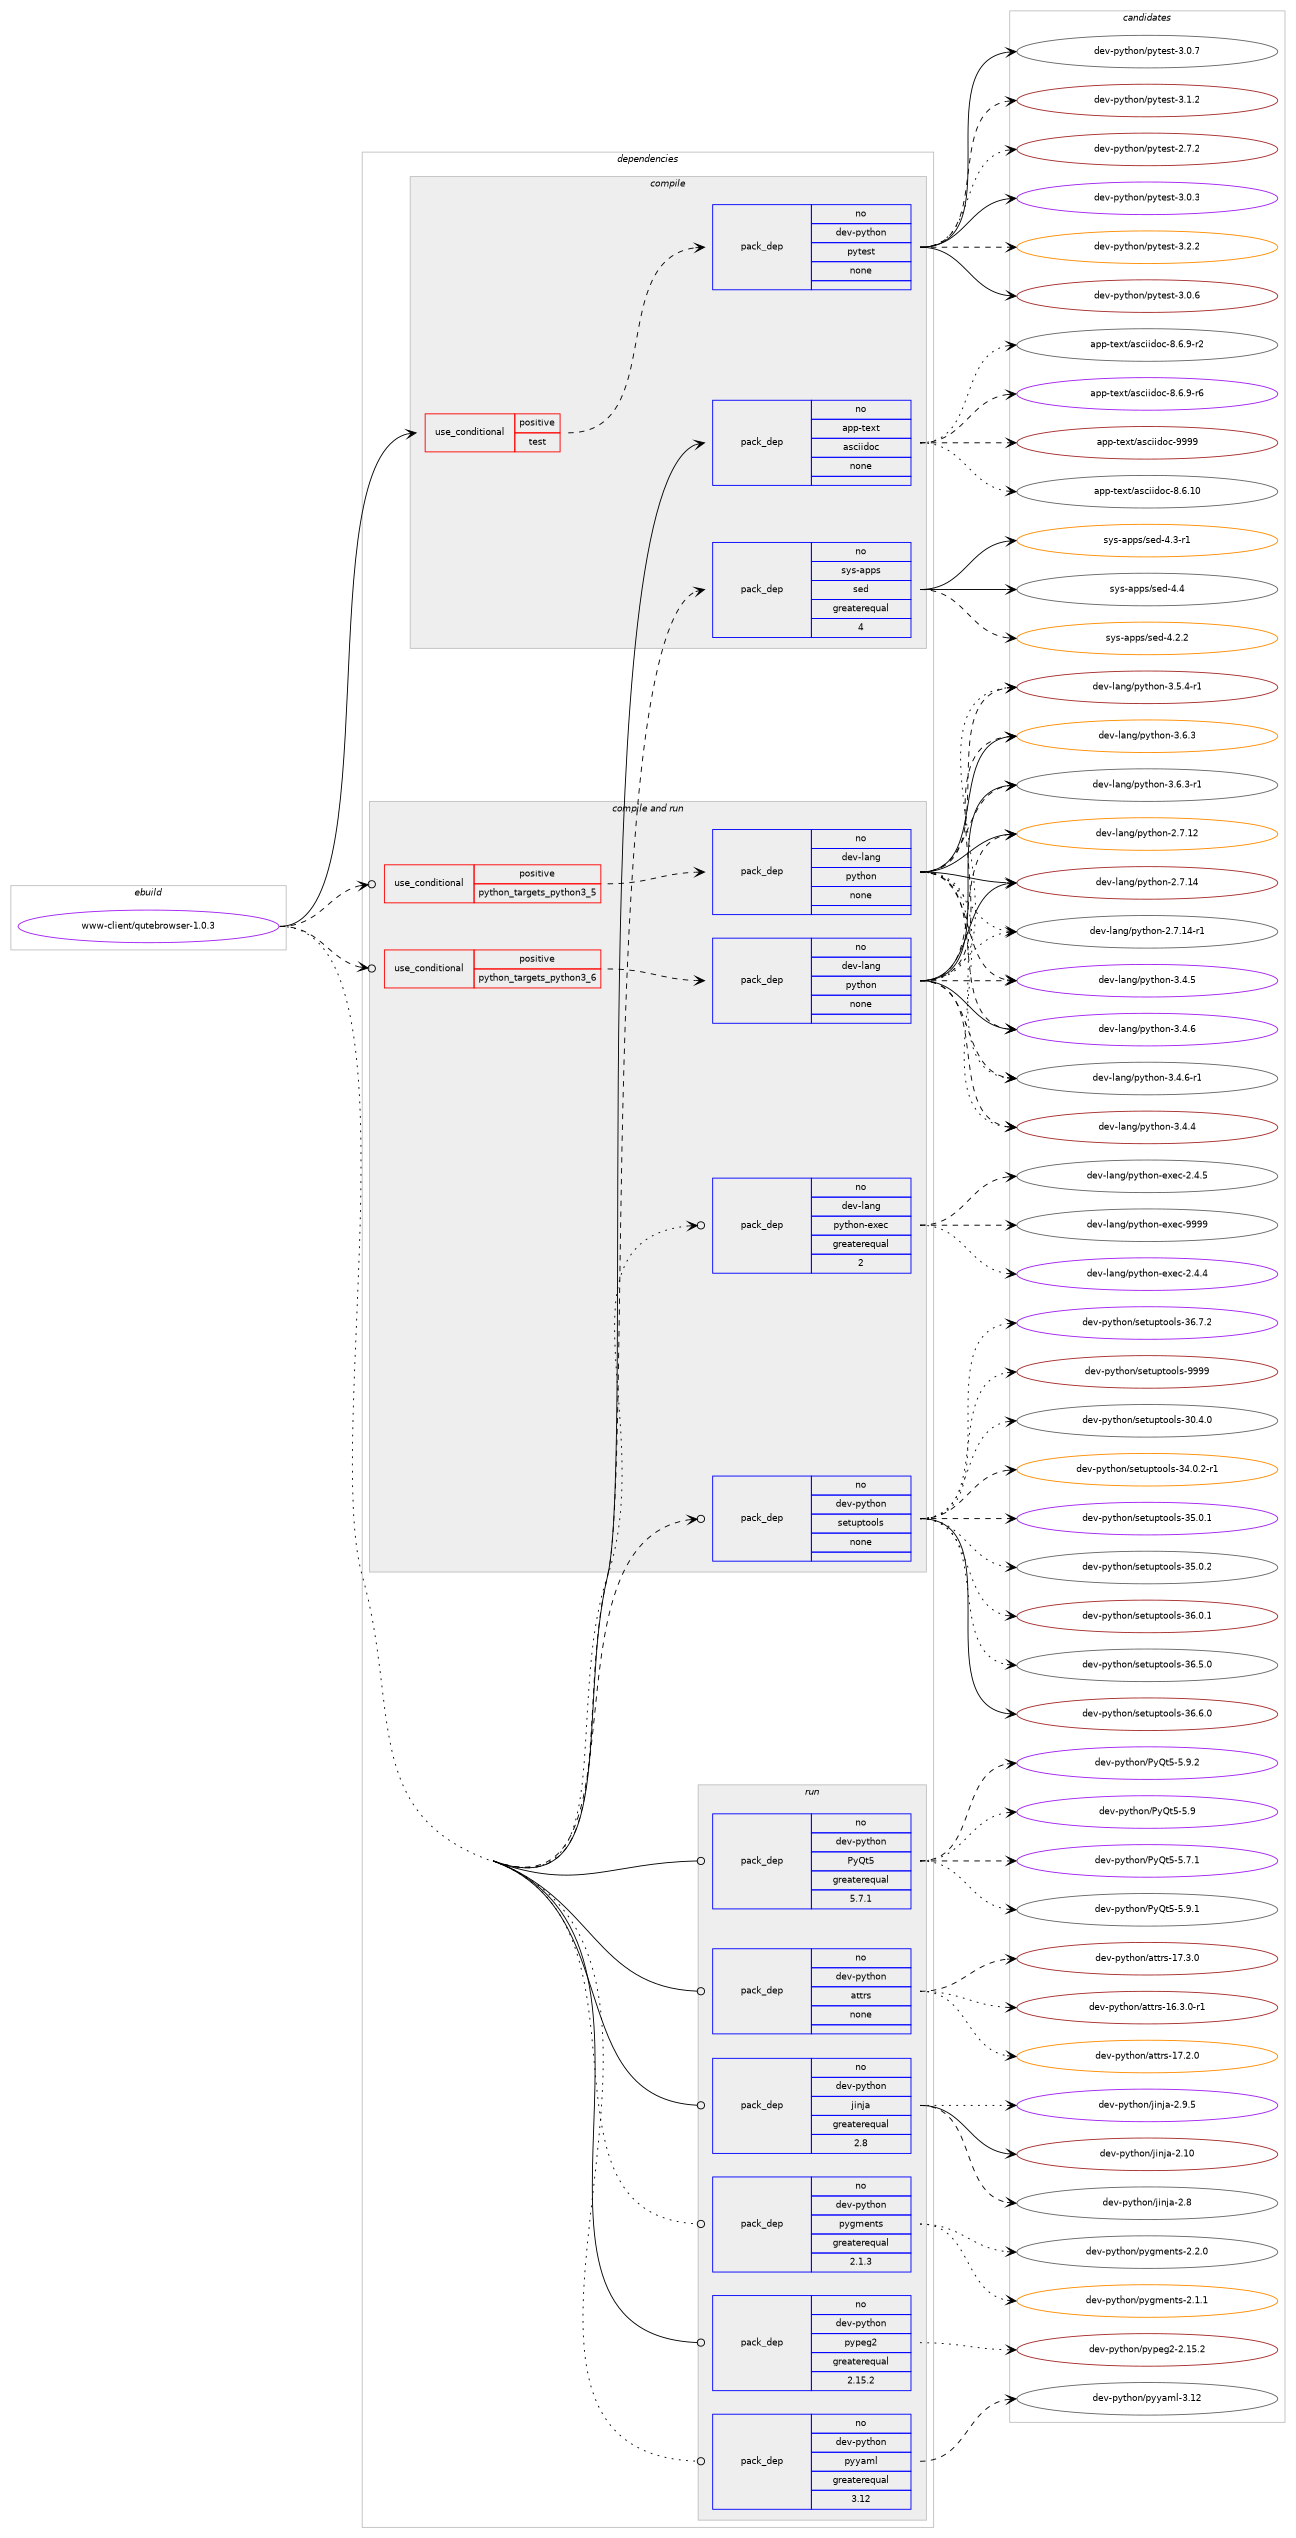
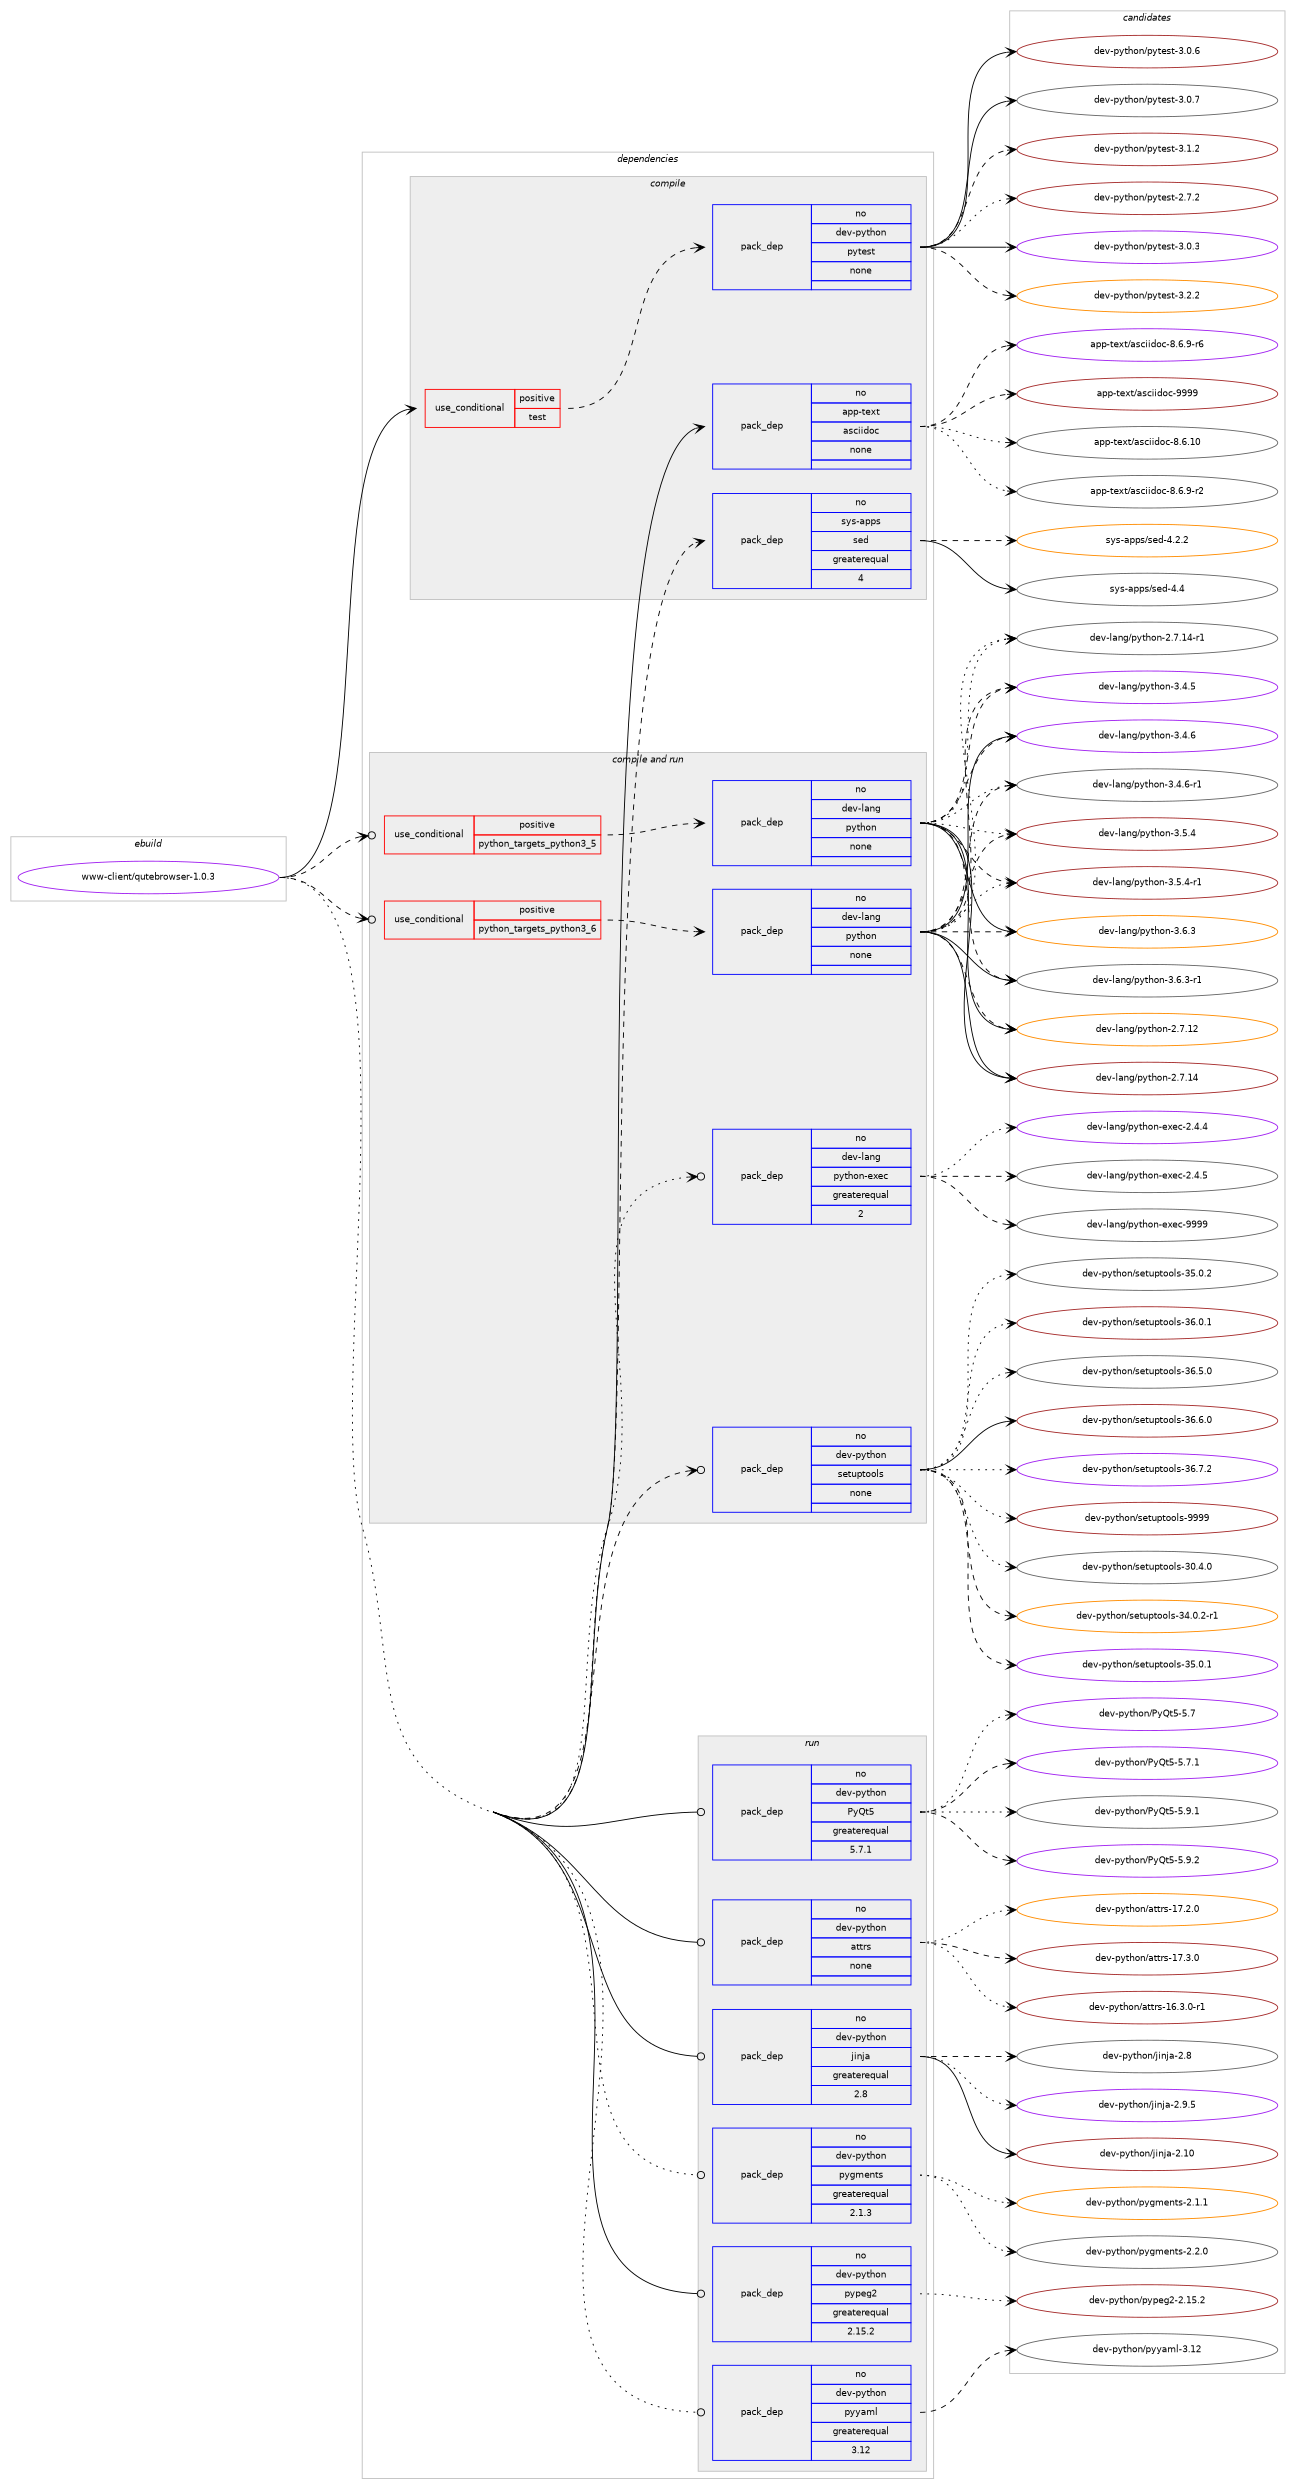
(1147, 541) -> none
(1147, 1127) -> (1147, 834)
(1147, 1812) -> (1147, 1714)
